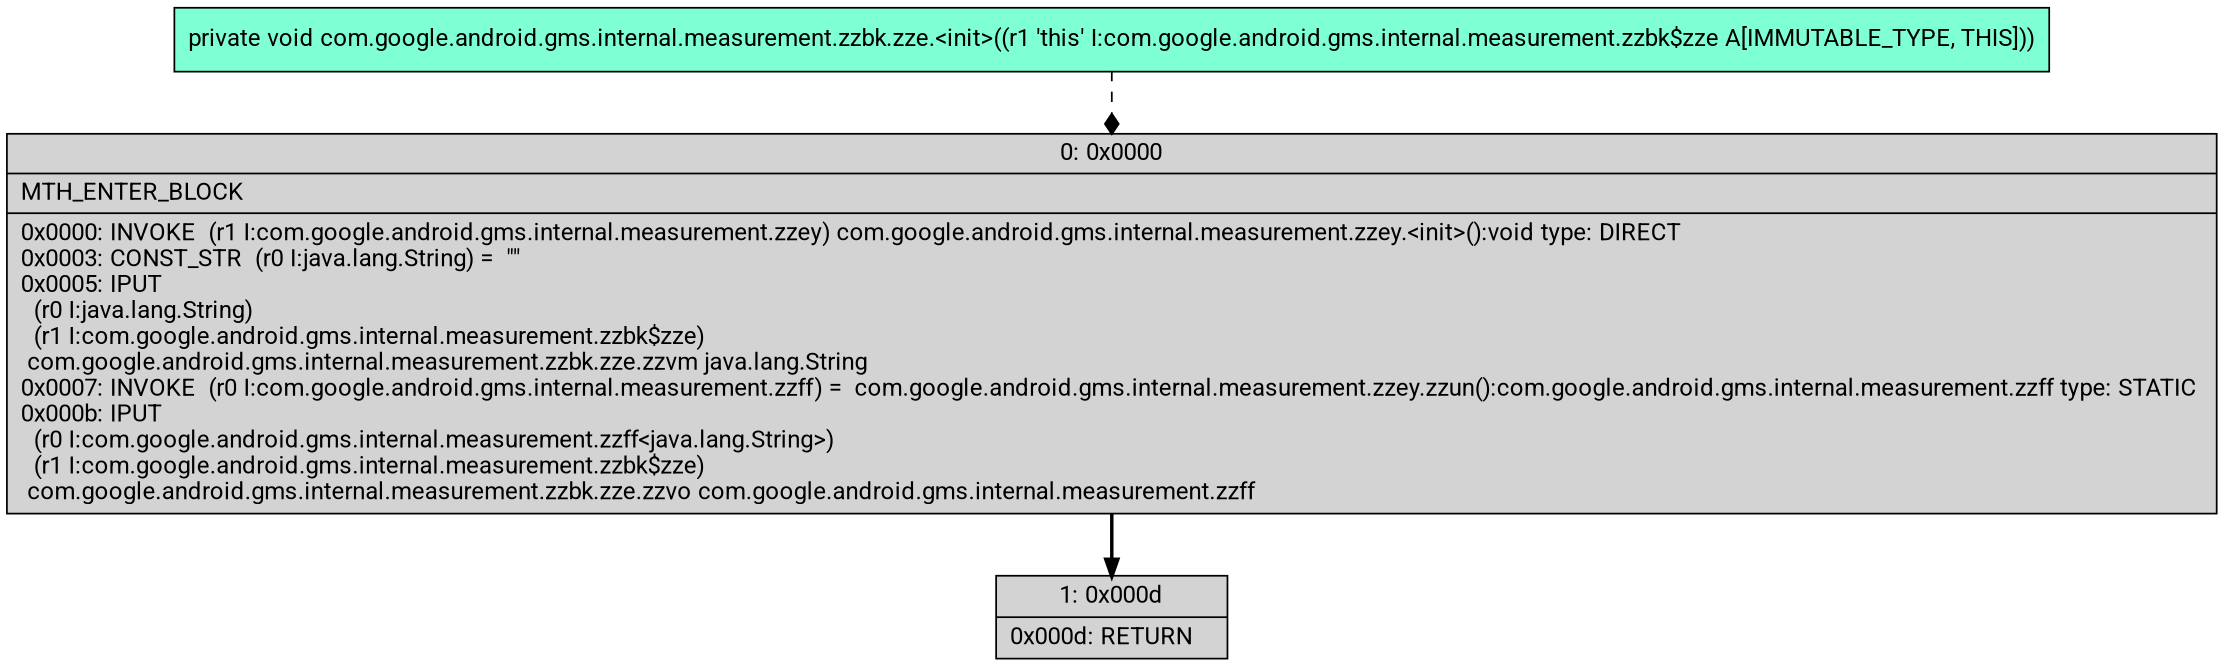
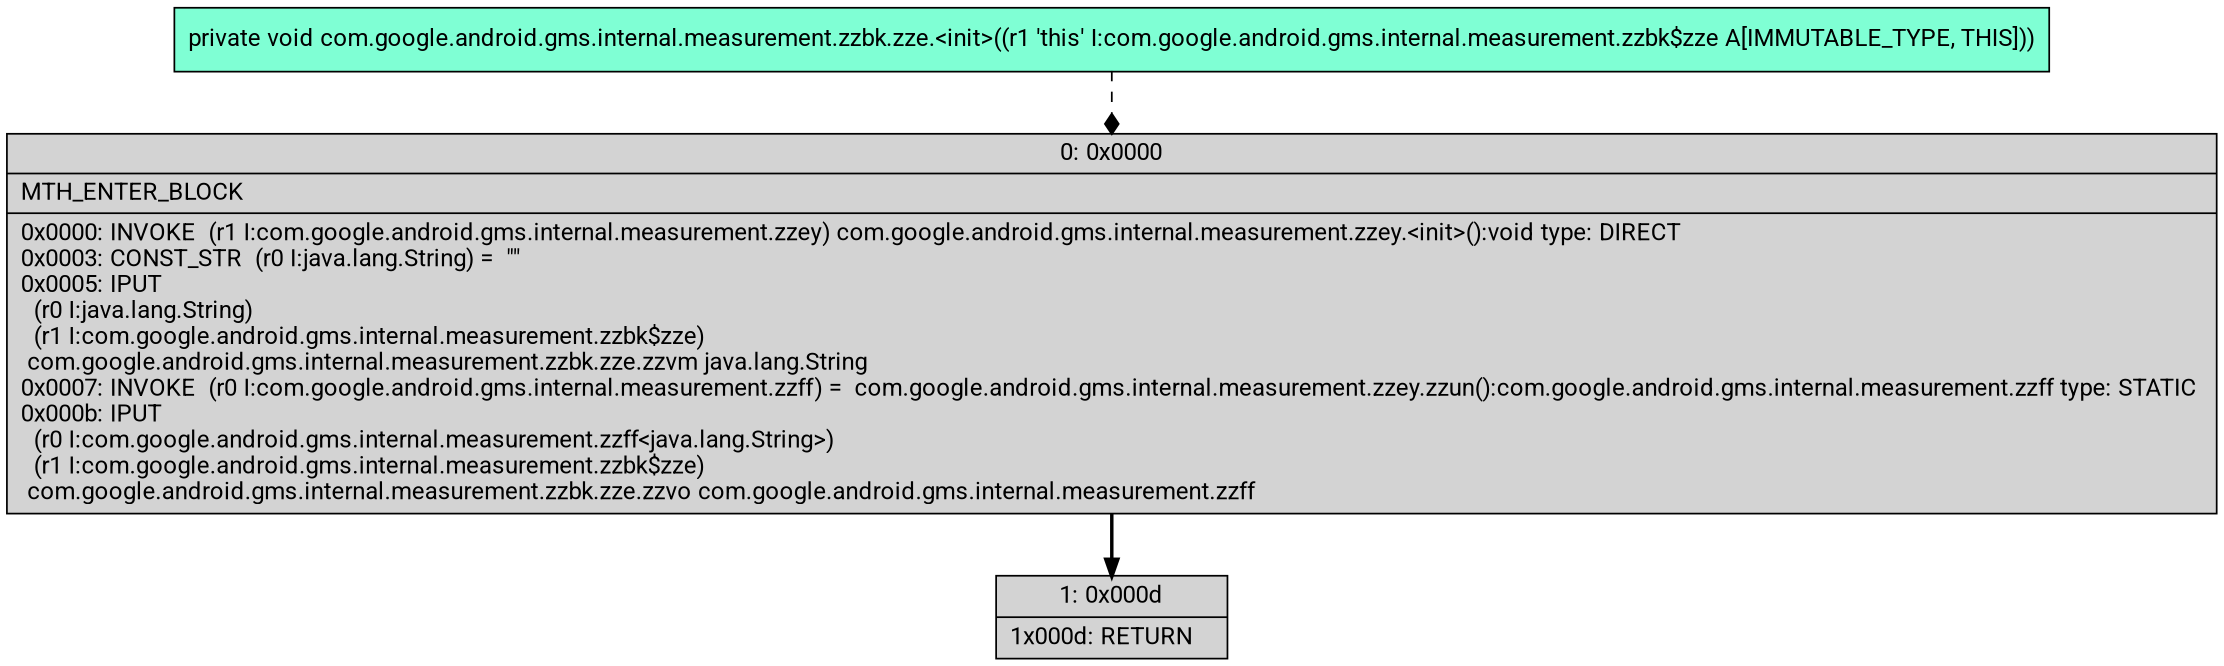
(1112, 637) -> (1112, 637)
